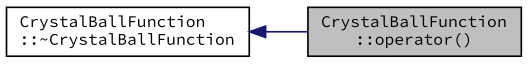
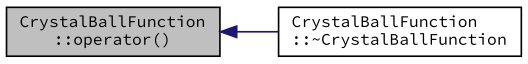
(287, 32) -> (258, 32)
